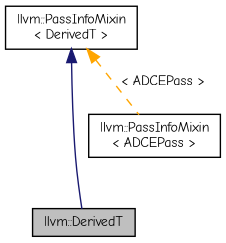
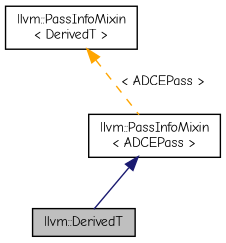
(74, 136) -> (111, 188)
